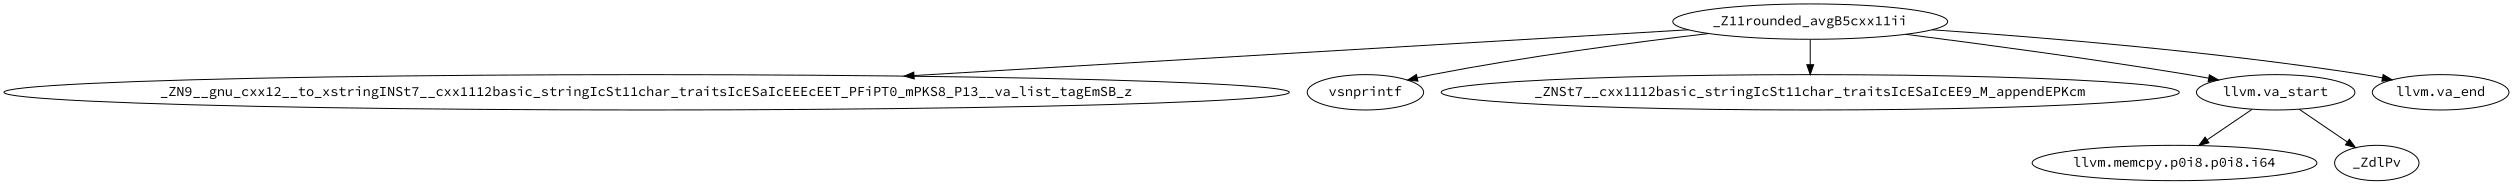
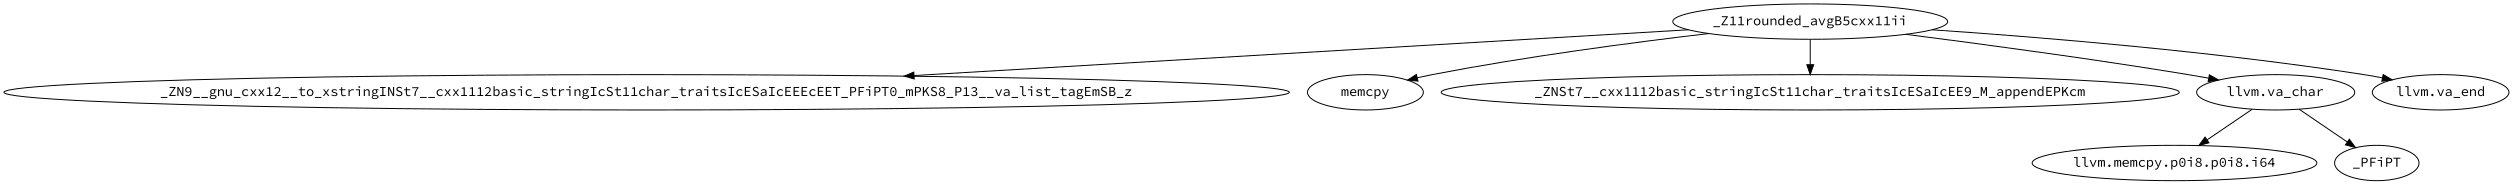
(1365, 92) -> (1365, 92)
(2276, 92) -> (2276, 92)
(2377, 163) -> (2377, 163)
